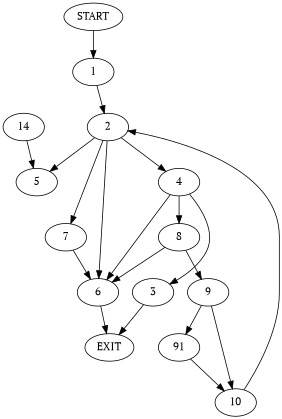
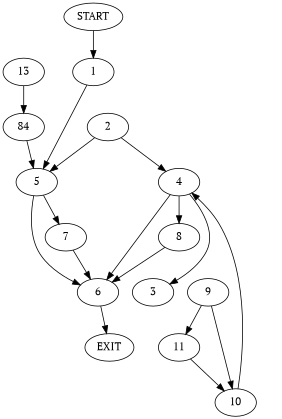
none -> (24, 72)
(100, 96) -> (67, 123)
(24, 127) -> (24, 127)
(88, 178) -> (49, 206)
(103, 206) -> (36, 247)
(277, 222) -> (240, 288)
(192, 261) -> none
(134, 317) -> none
(179, 347) -> (179, 347)
